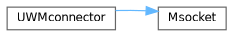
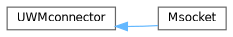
(131, 10) -> (143, 26)
